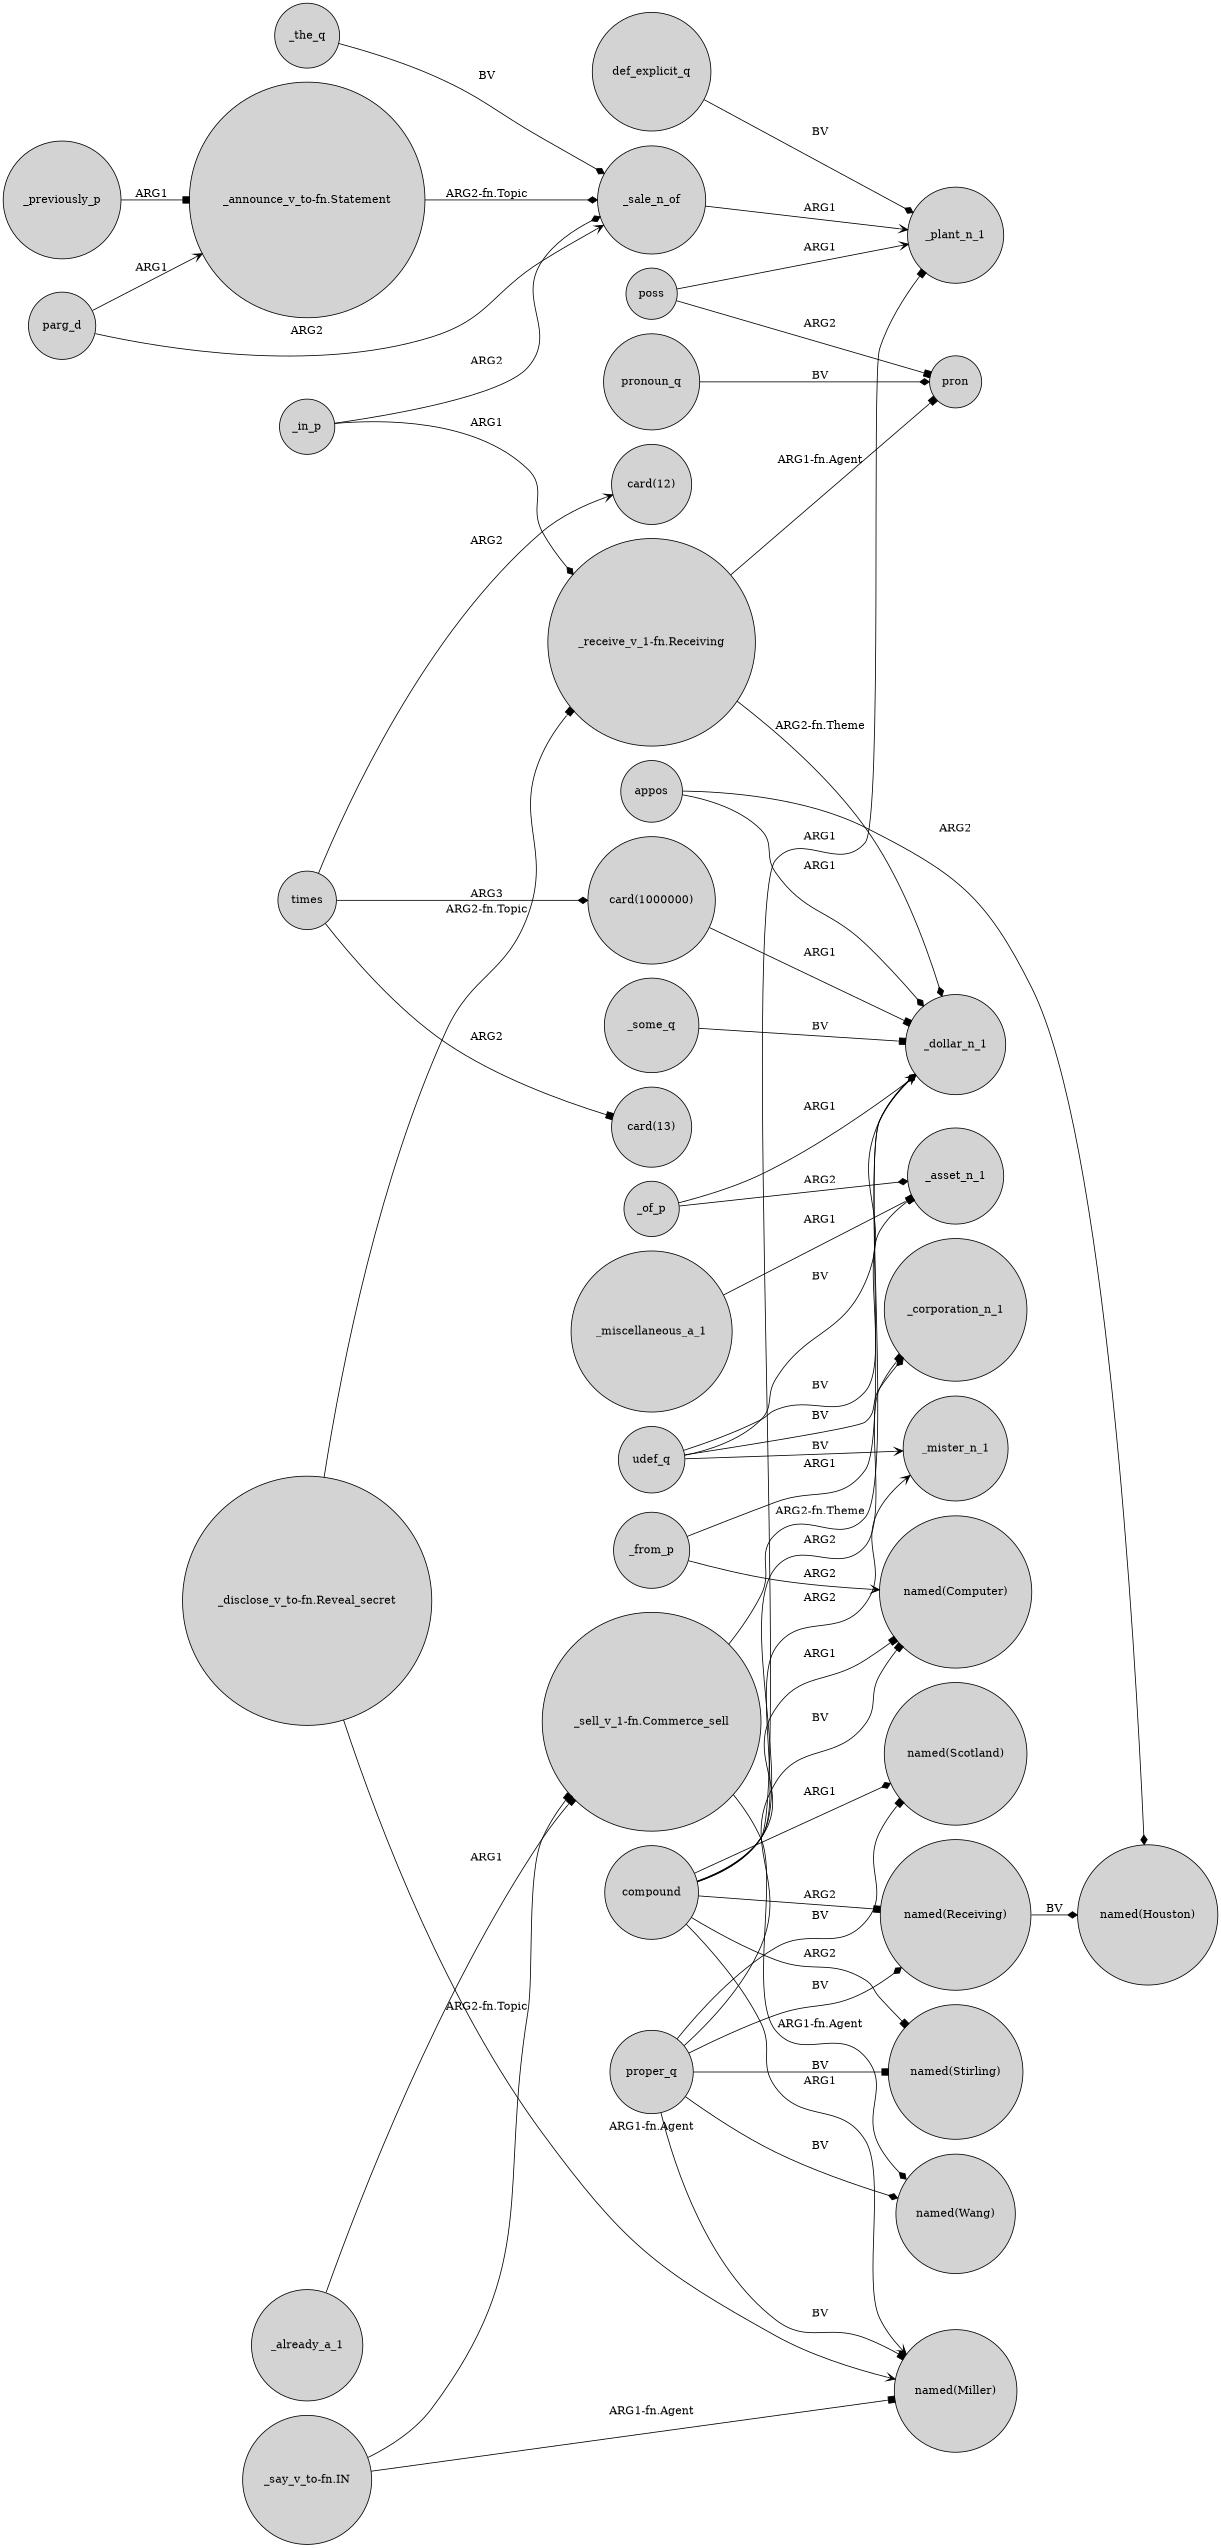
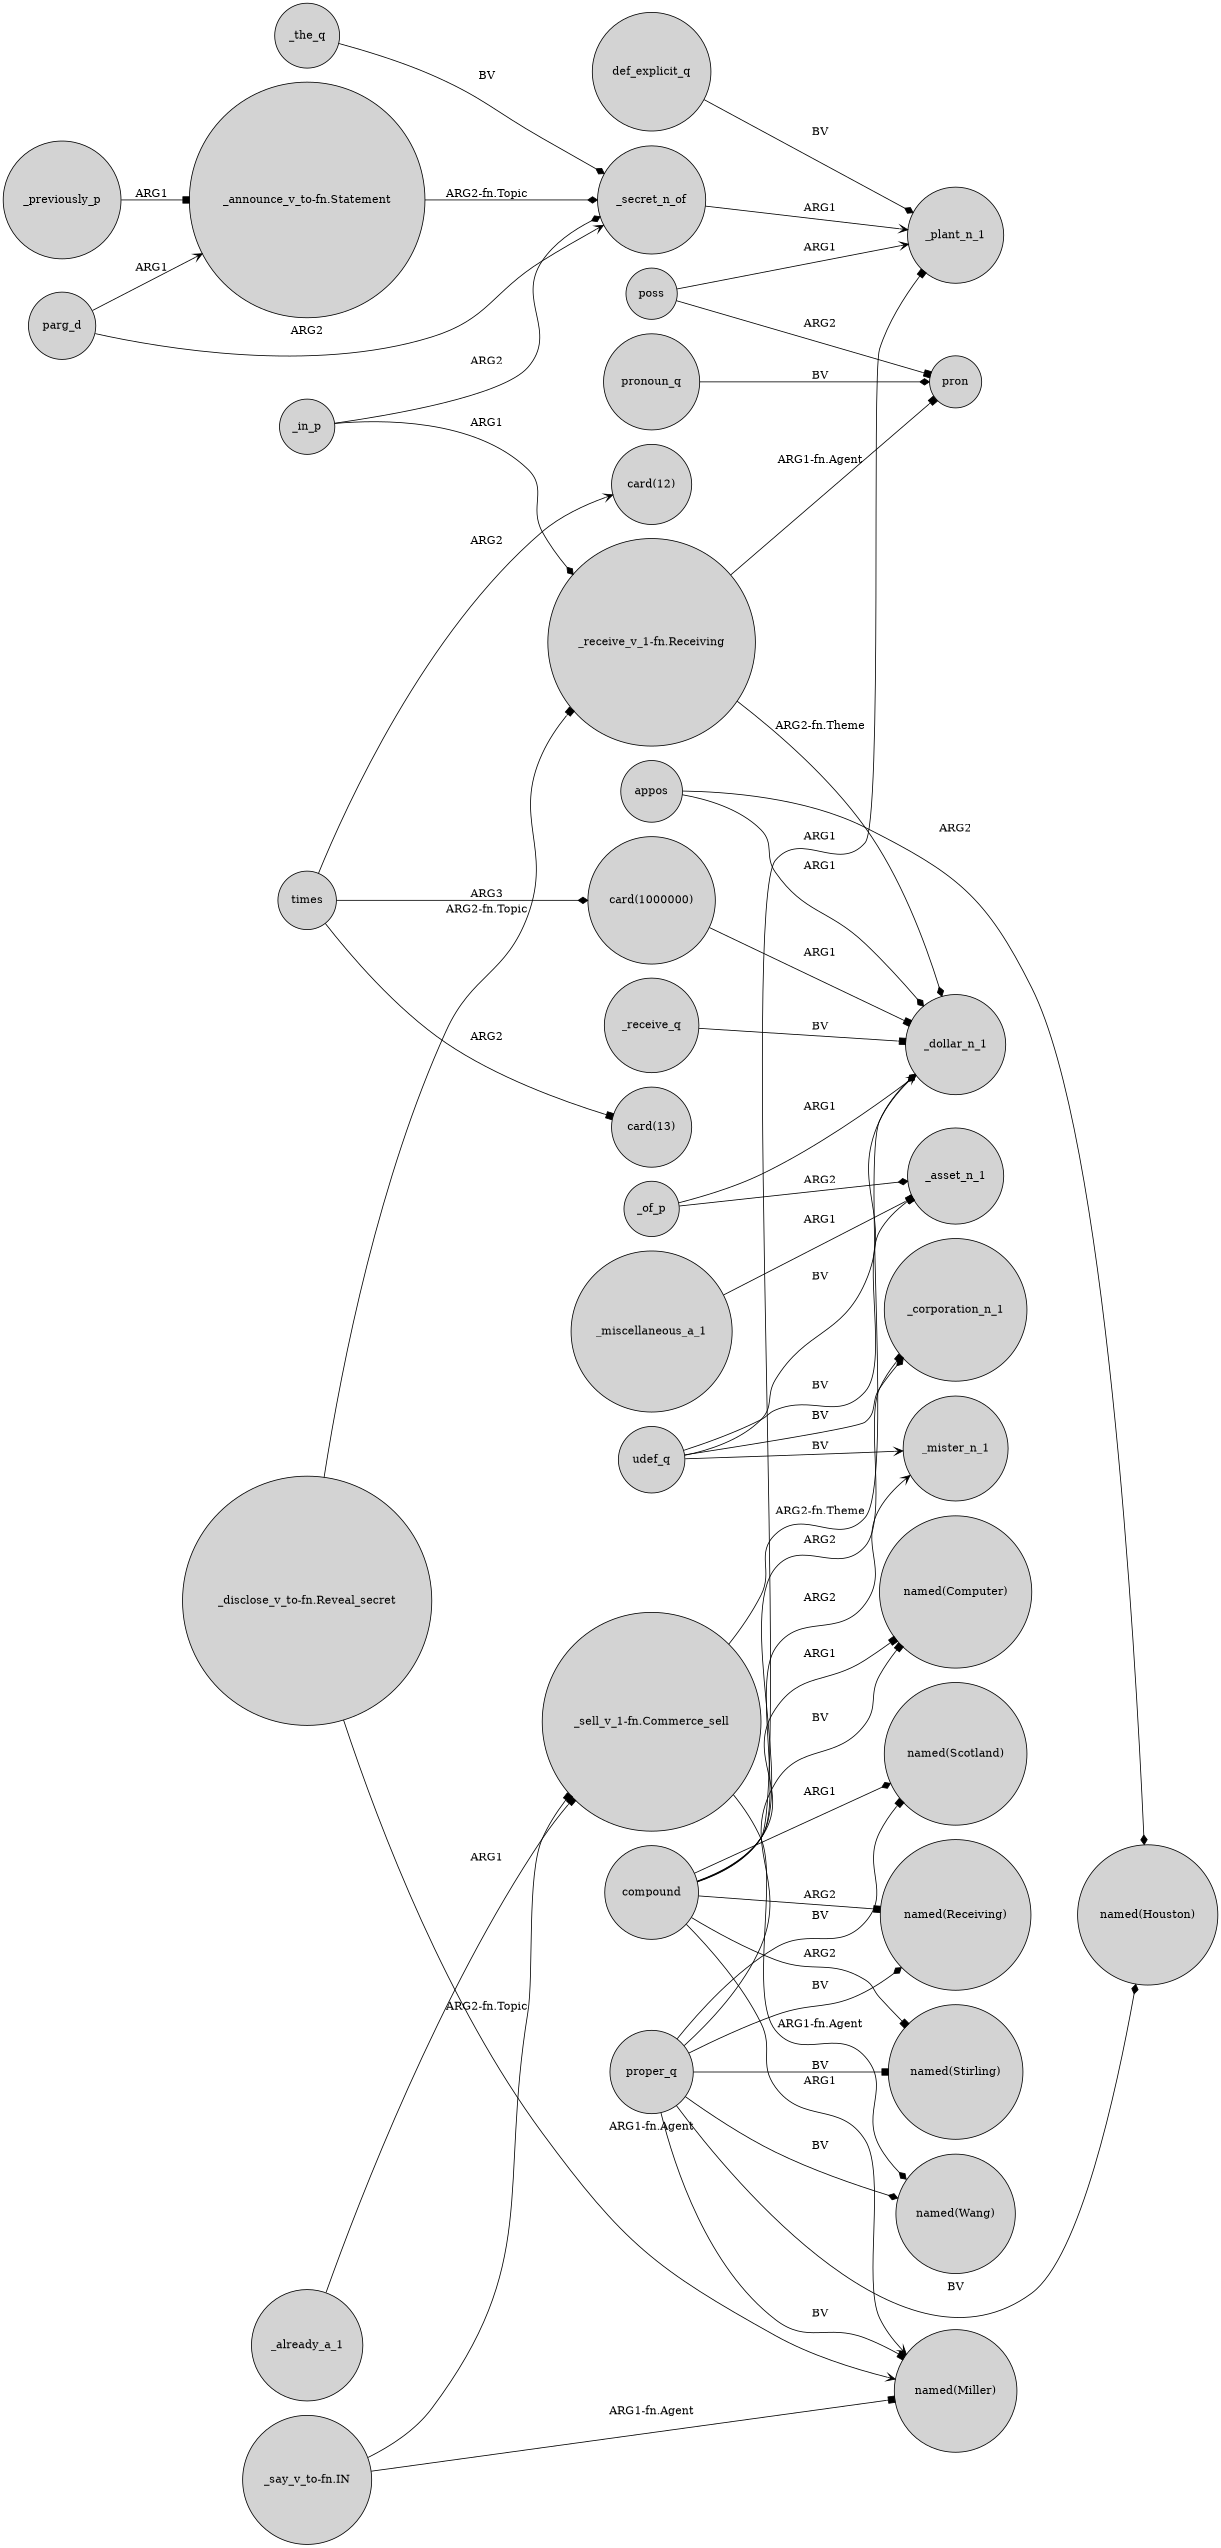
(652, 200) -> (652, 200)
(652, 1025) -> (652, 1025)
(652, 1550) -> none
(1049, 1915) -> (976, 2315)
